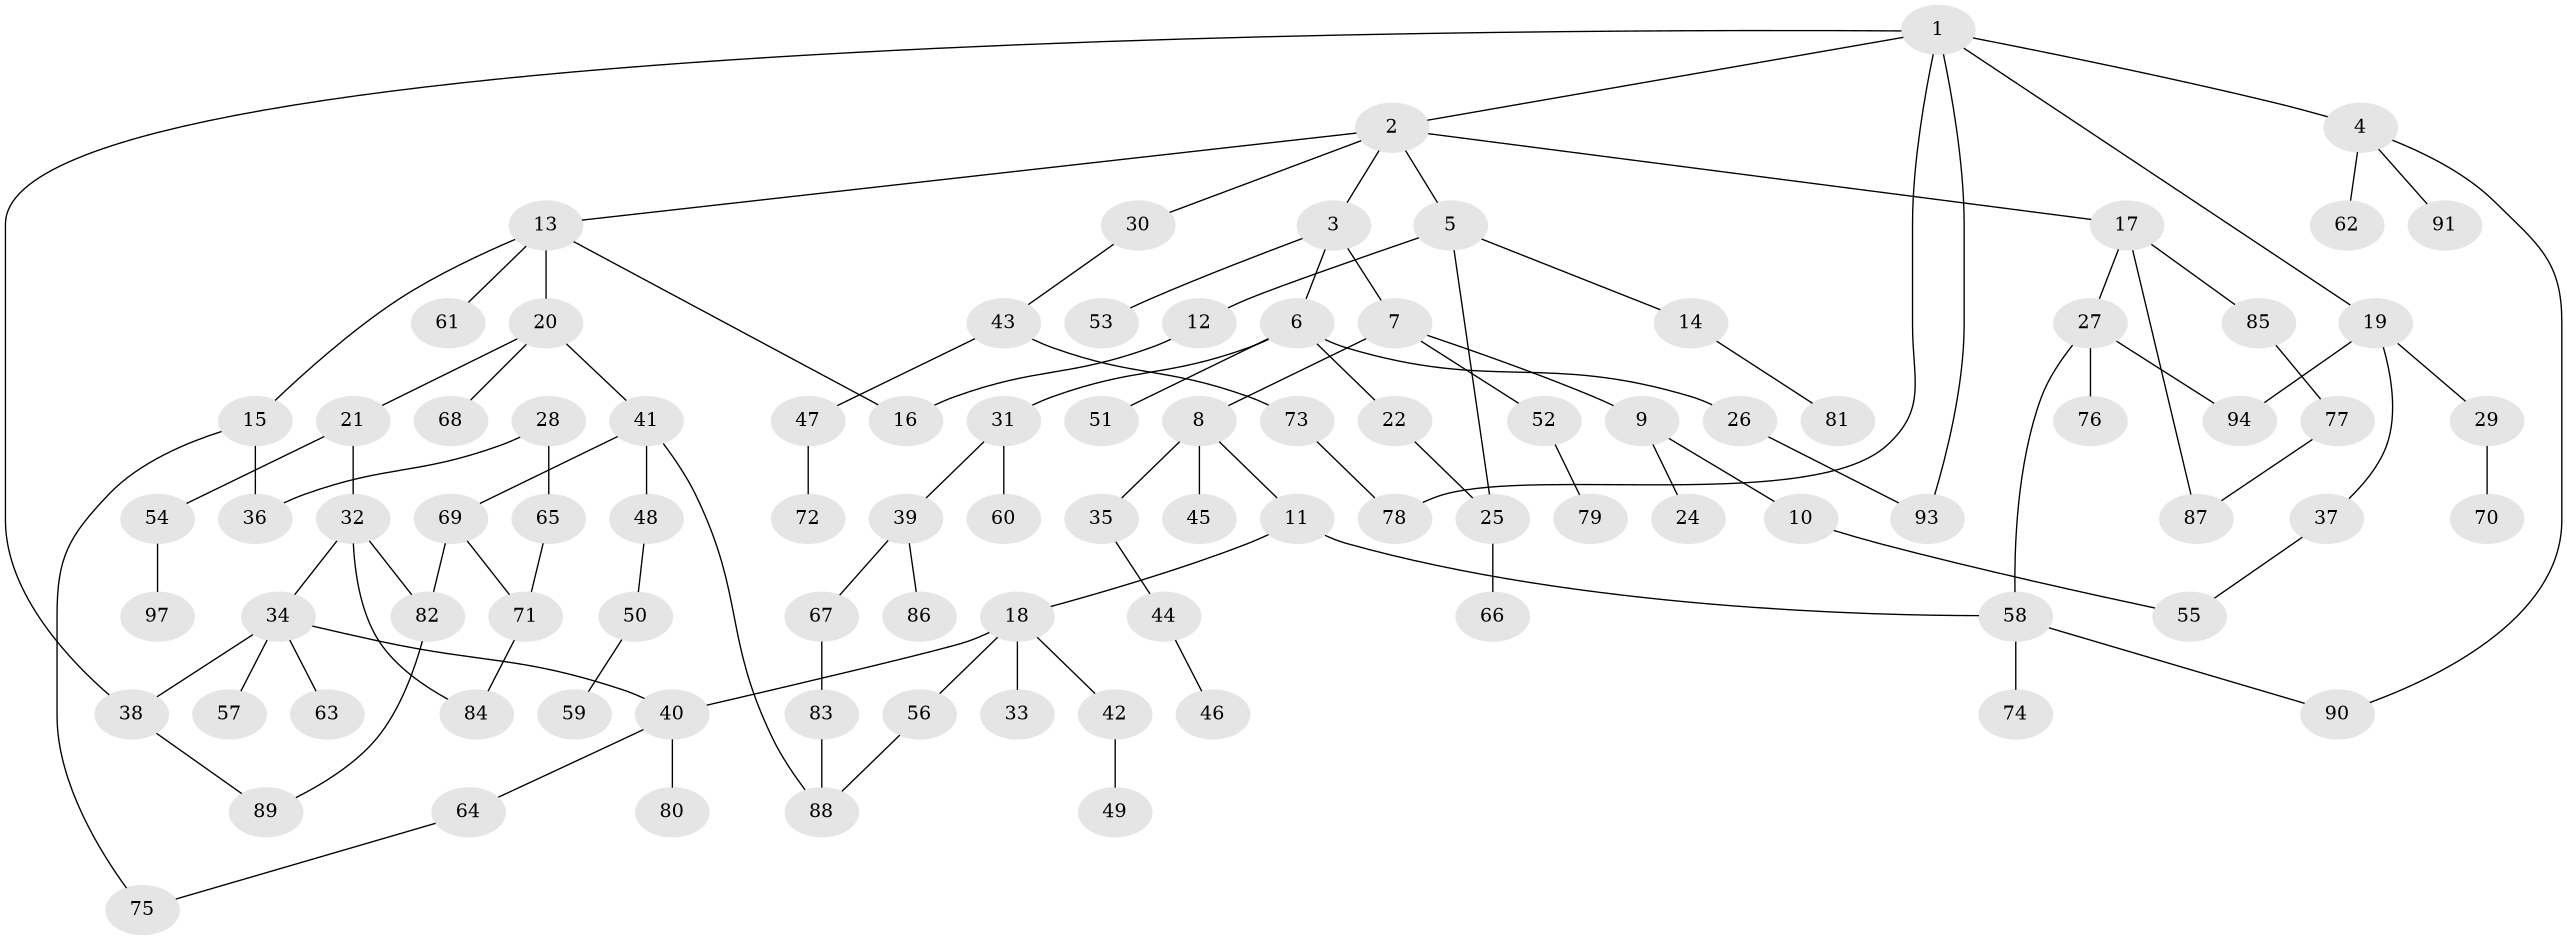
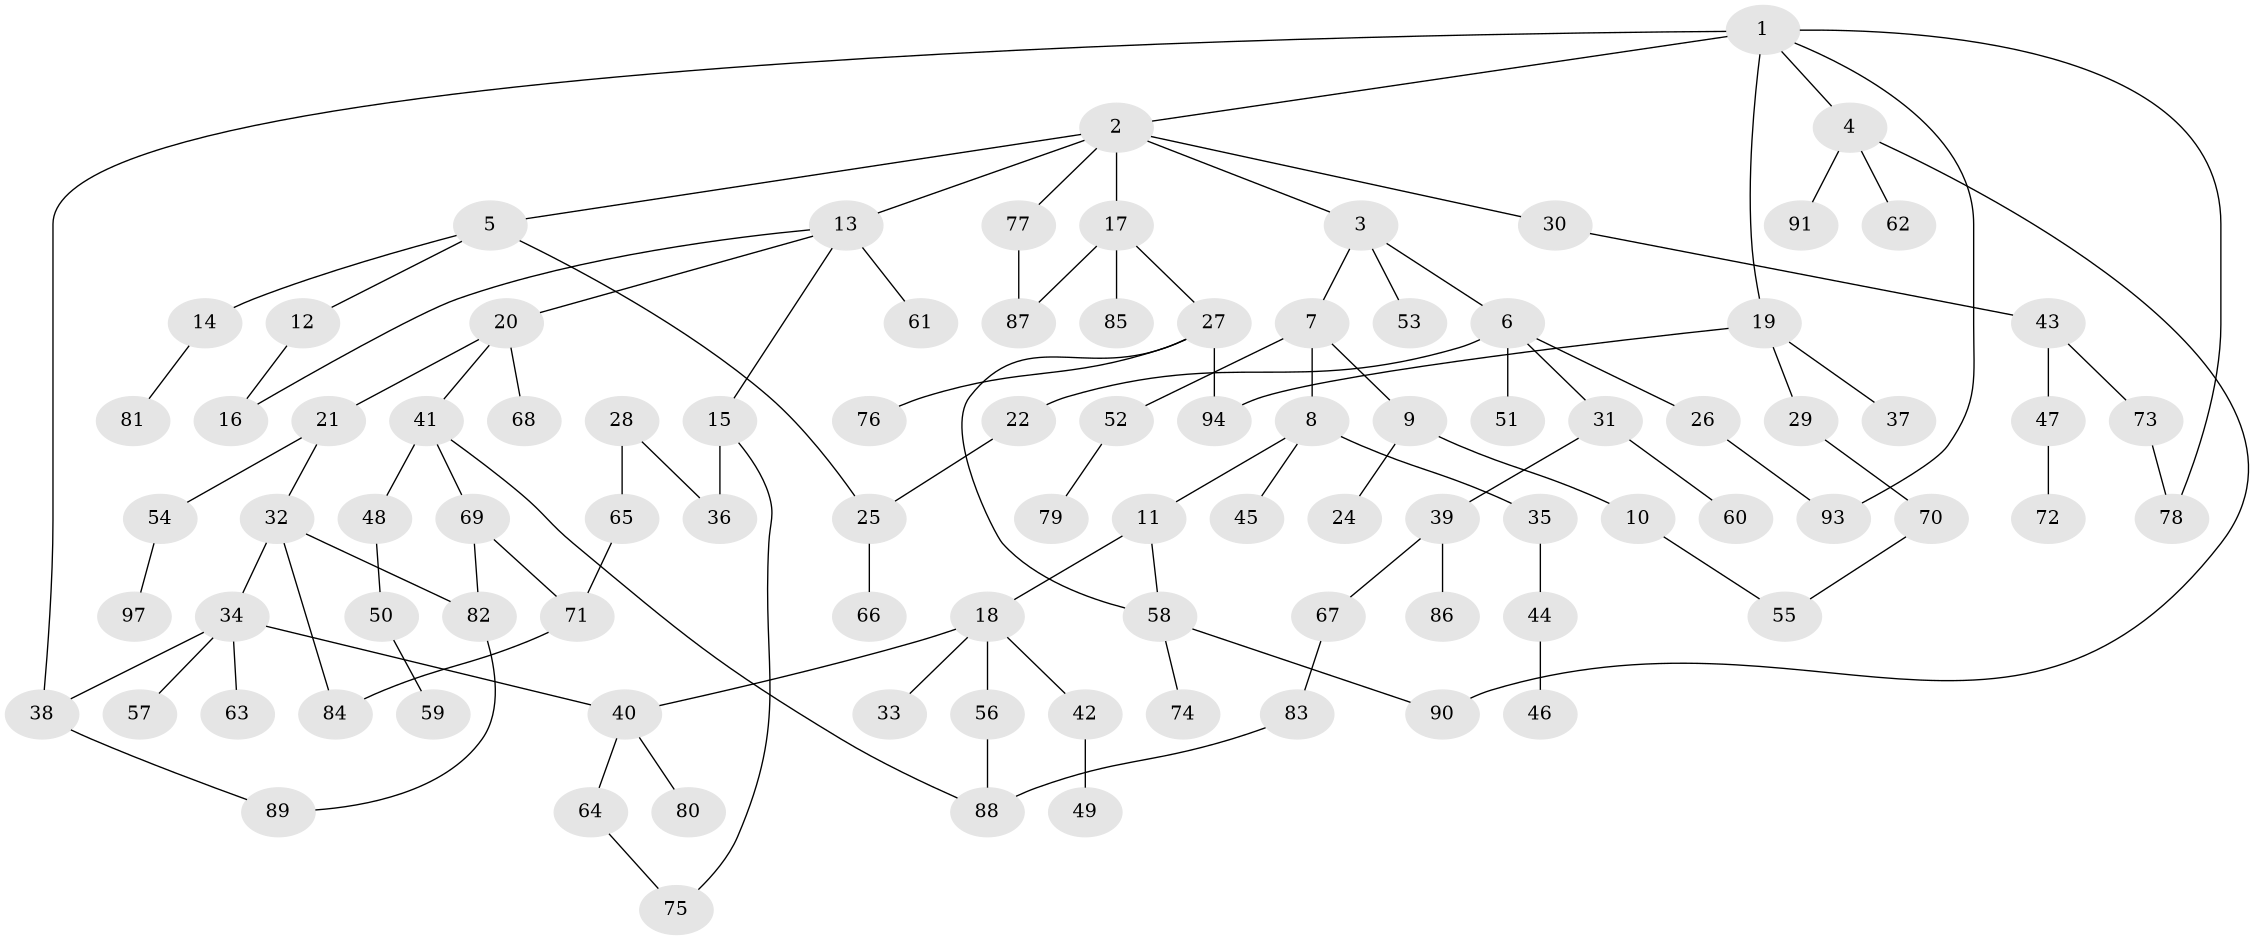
(2296, 370) -> (1068, 176)
(2258, 568) -> (1858, 568)
